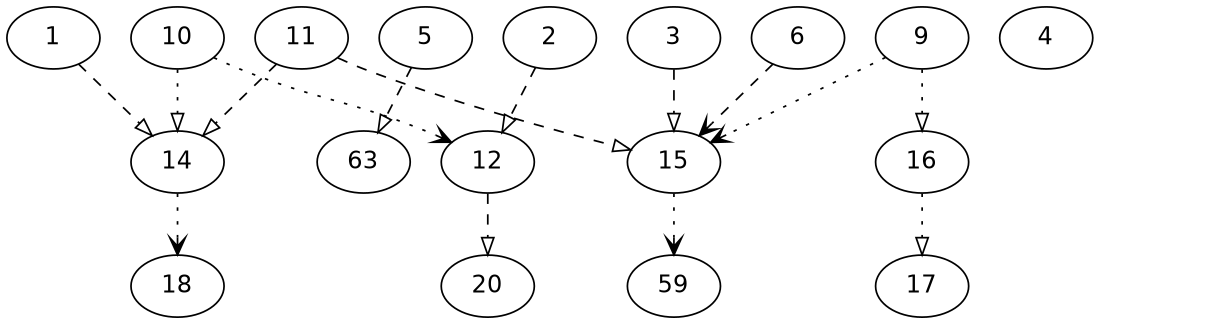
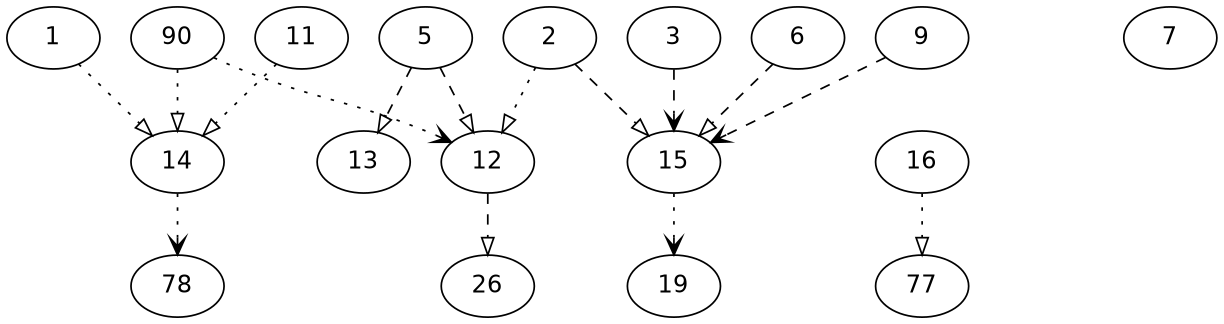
(178, 38) -> (178, 38)
(1046, 38) -> none
none -> (1170, 38)
none -> (453, 92)
(523, 92) -> (523, 92)
(674, 92) -> (674, 92)
(922, 92) -> none
(109, 94) -> (109, 94)
(246, 94) -> (246, 94)
(742, 94) -> (742, 94)
(806, 96) -> (806, 96)
(474, 106) -> (606, 94)
(364, 162) -> (364, 162)
(178, 286) -> (178, 286)
(488, 286) -> (488, 286)
(674, 286) -> (674, 286)
(922, 286) -> (922, 286)
